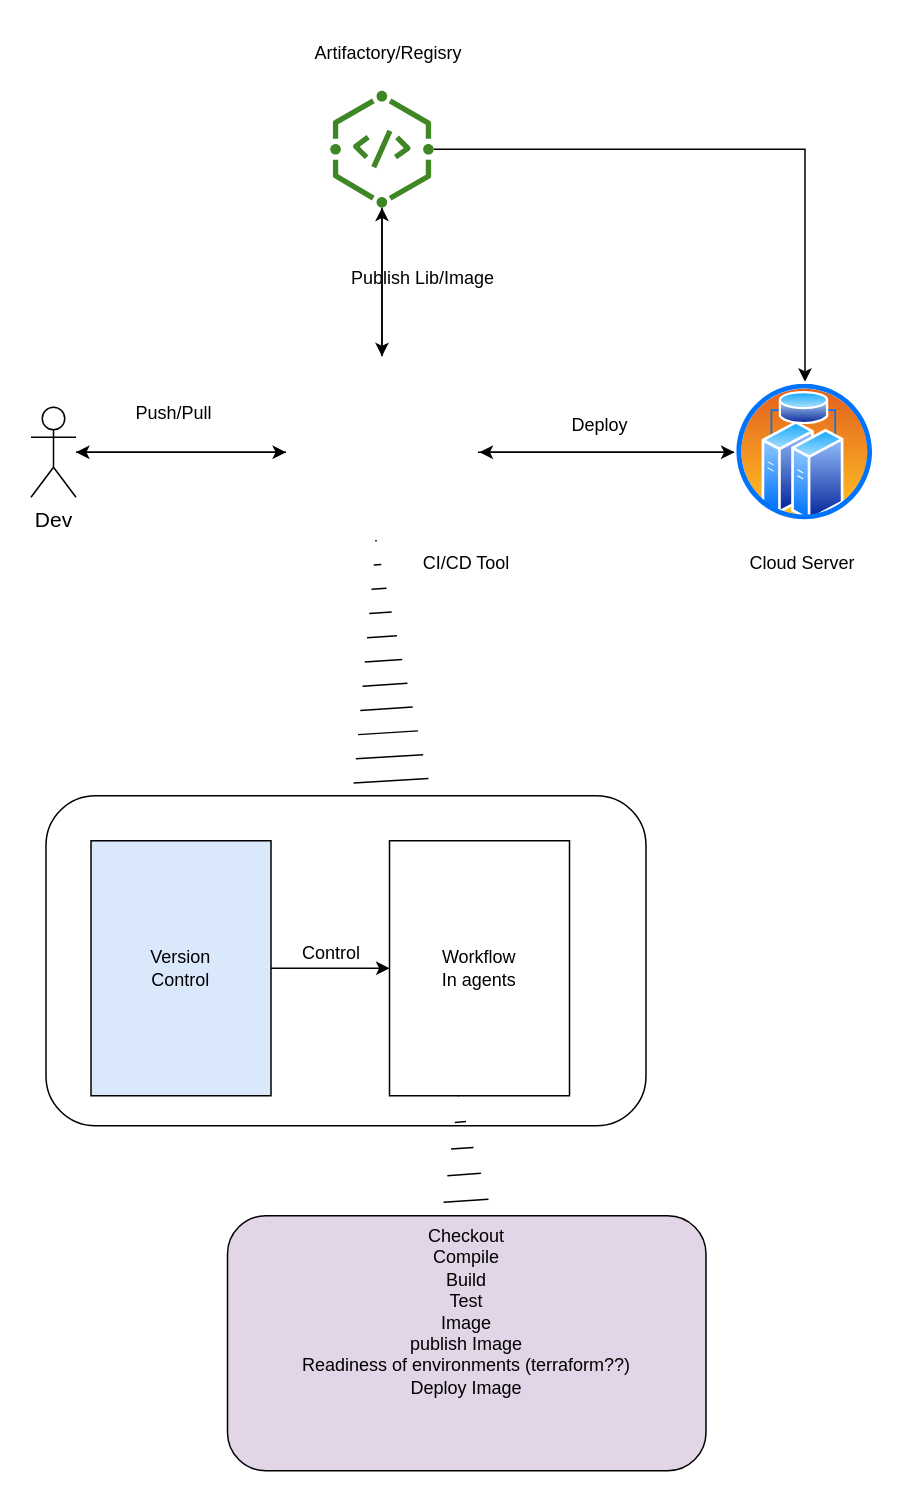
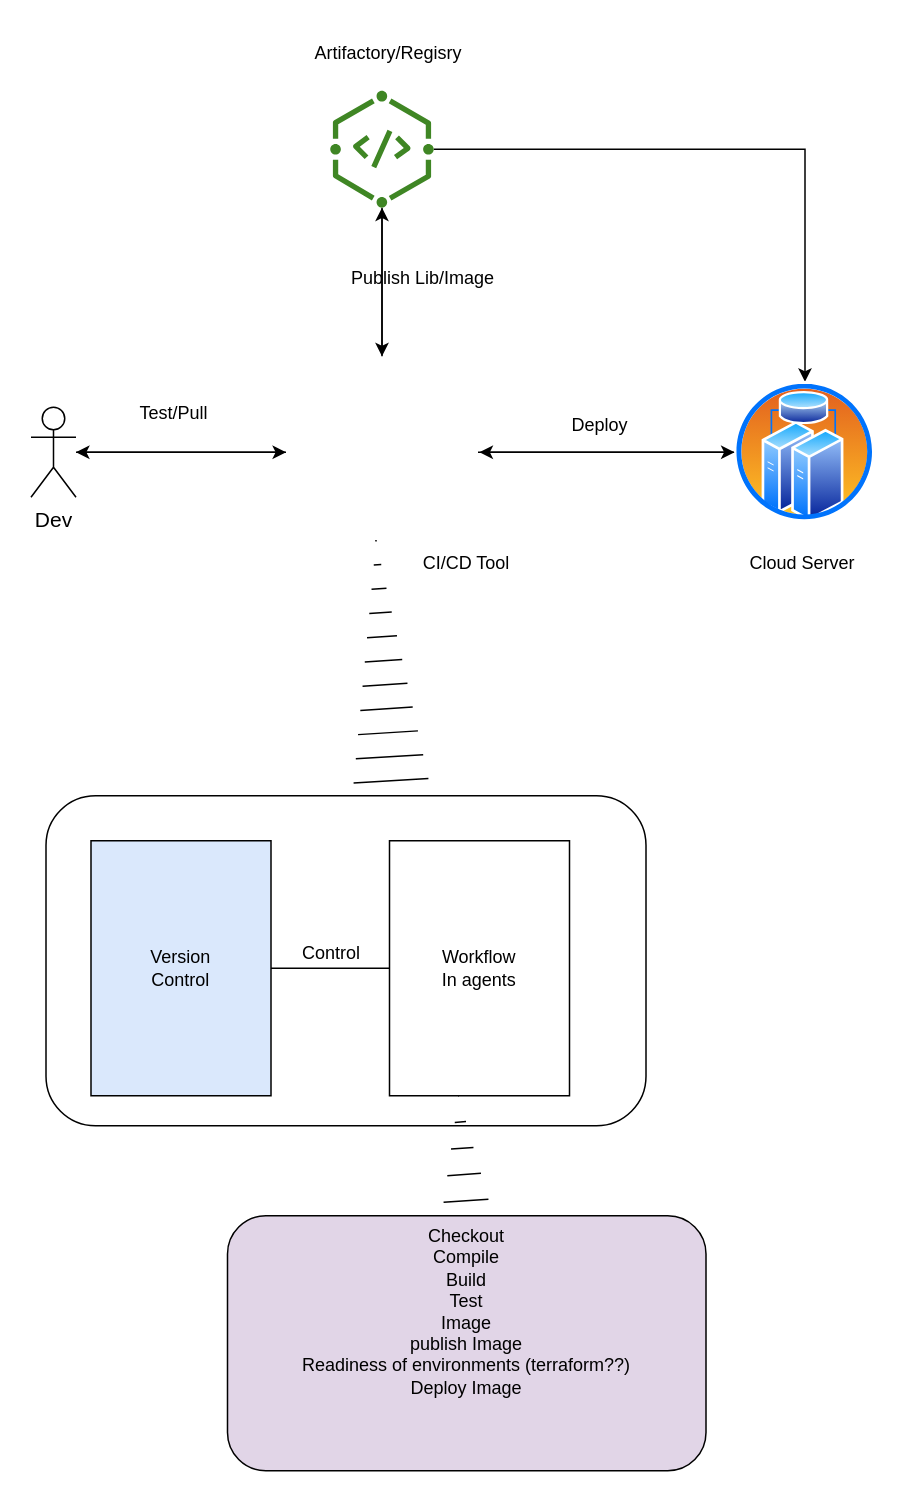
(174, 413) -> (174, 413)
(378, 968) -> (382, 968)
